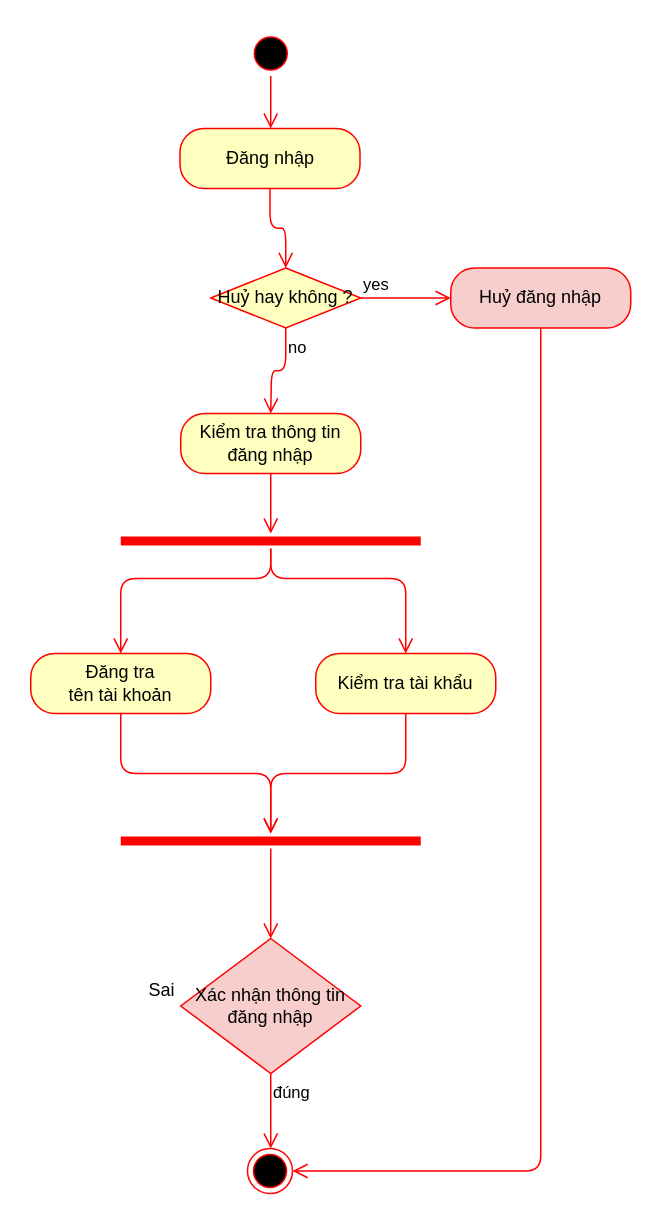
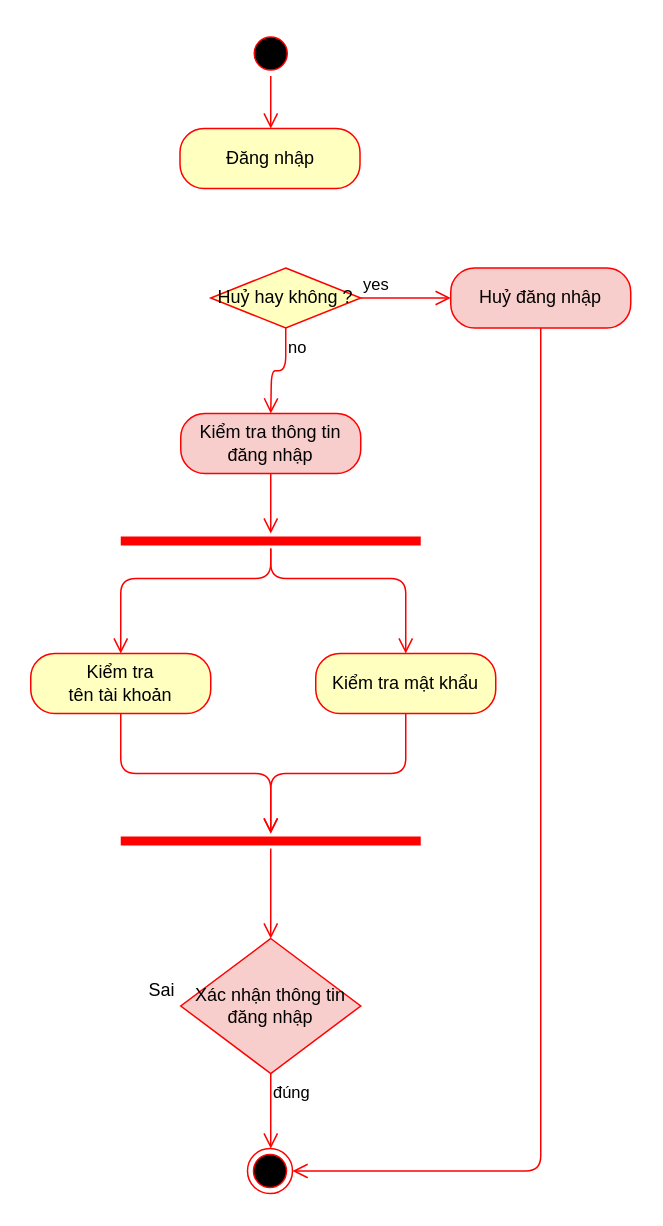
(276, 228) -> none
(271, 443) -> (271, 443)
(121, 683) -> (121, 683)
(406, 683) -> (406, 683)
